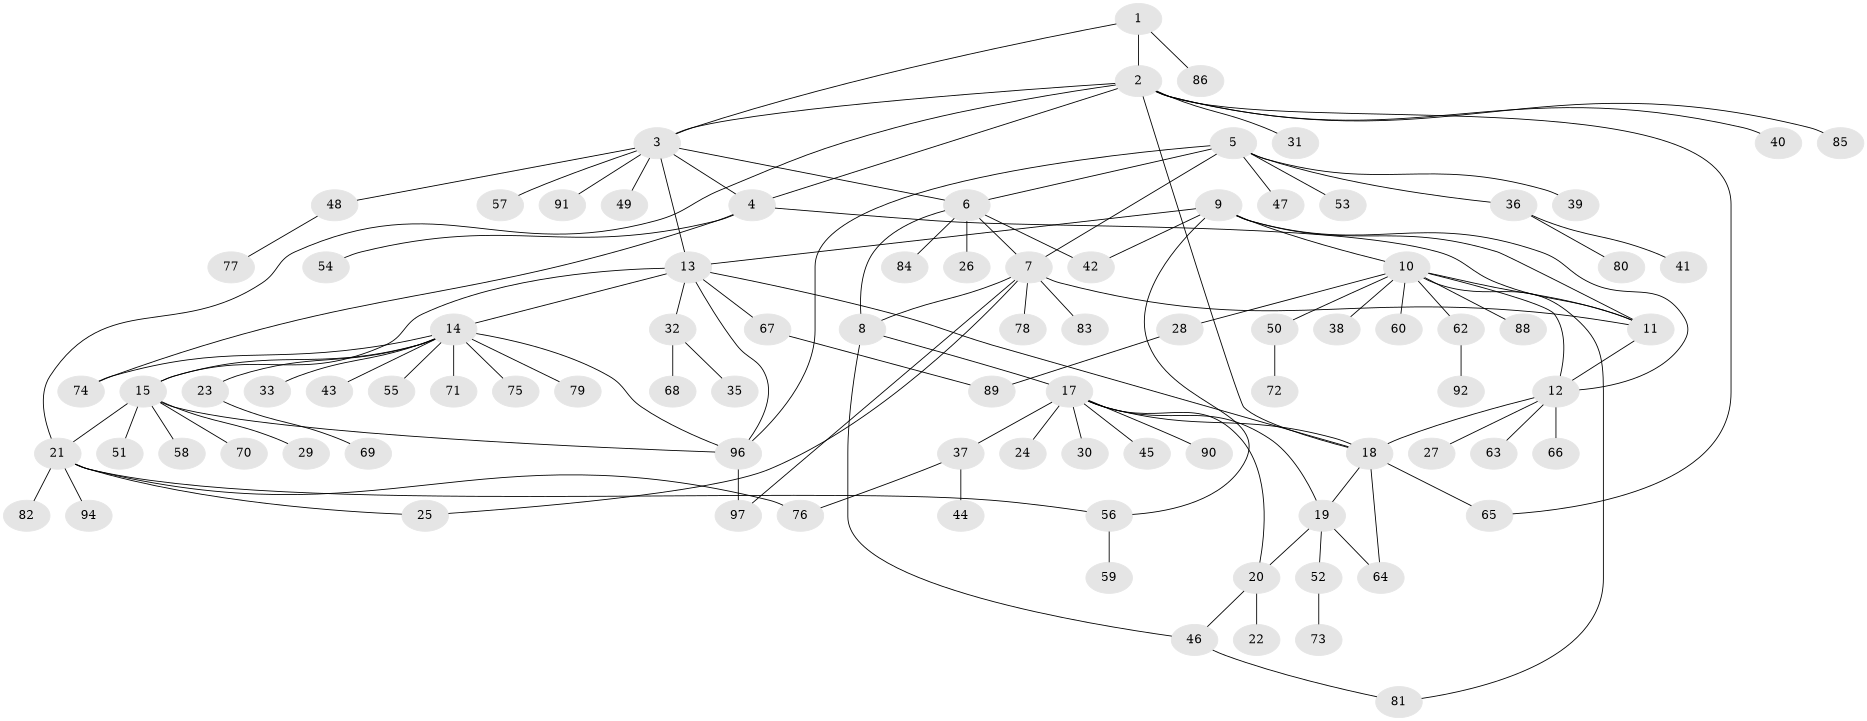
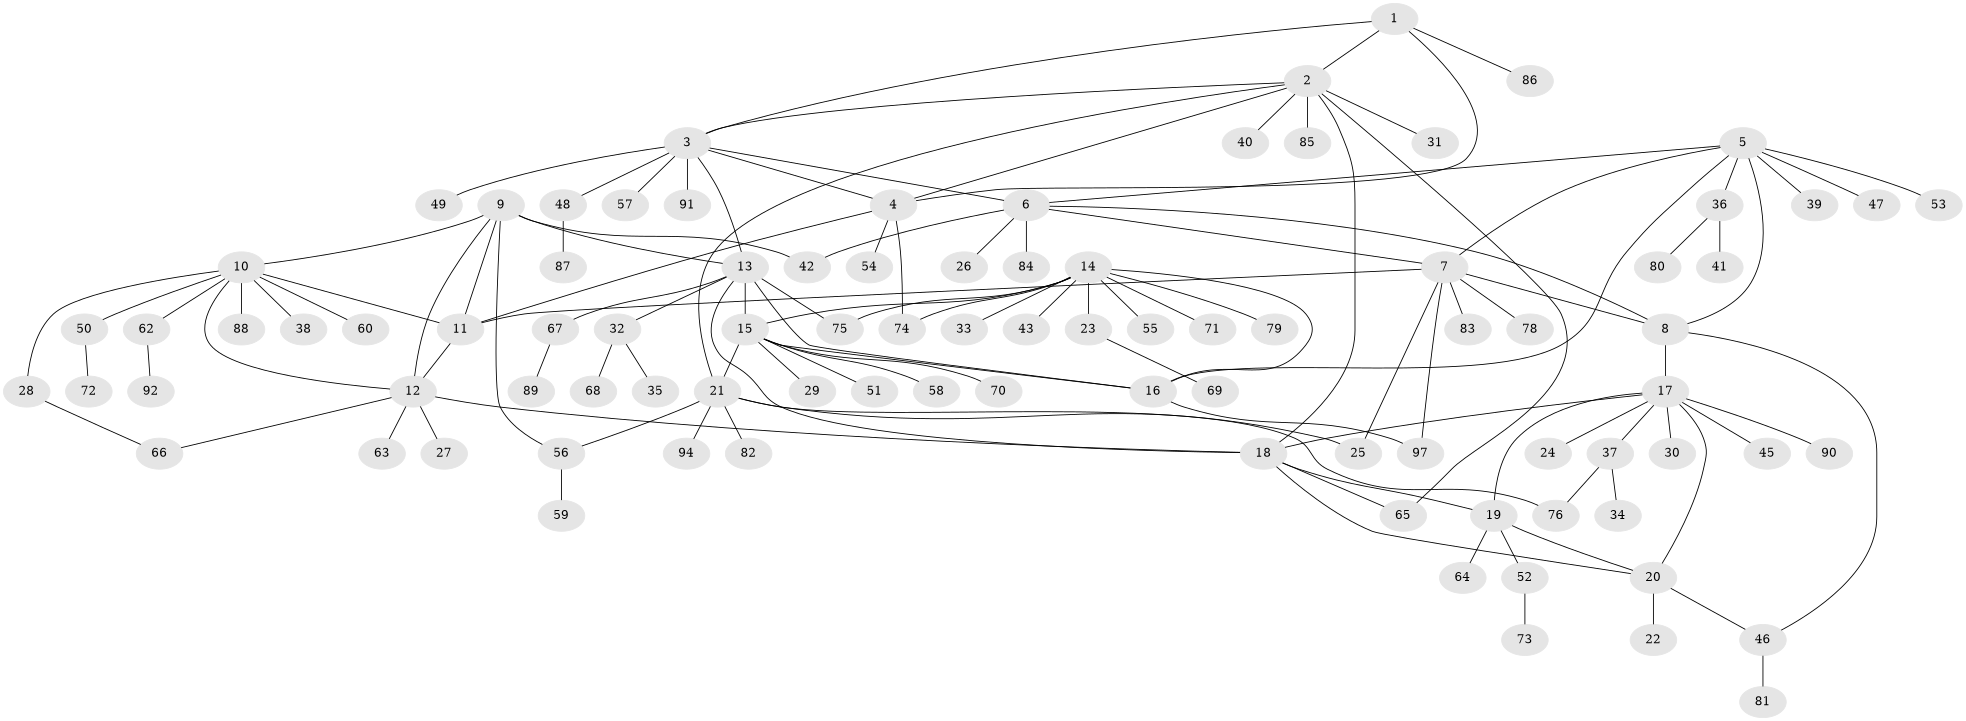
none -> (1163, 188)
none -> (1760, 259)
(231, 267) -> (563, 267)
(571, 298) -> (785, 294)
(1086, 361) -> (93, 423)
(738, 454) -> (1153, 392)
(1603, 481) -> none
(961, 516) -> (1618, 516)
(1375, 516) -> (1444, 545)
